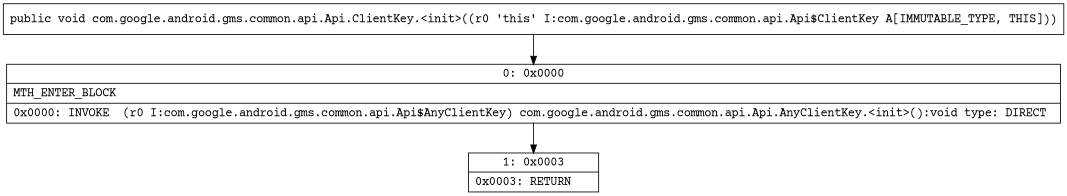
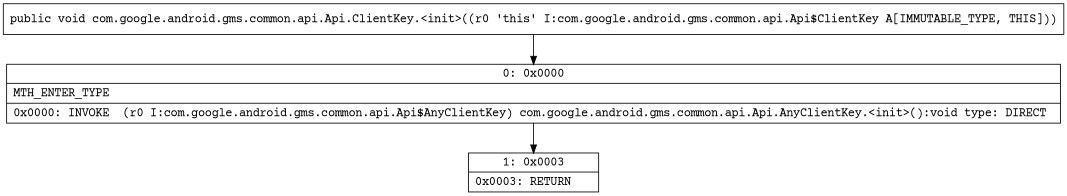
(65, 93) -> (61, 93)
